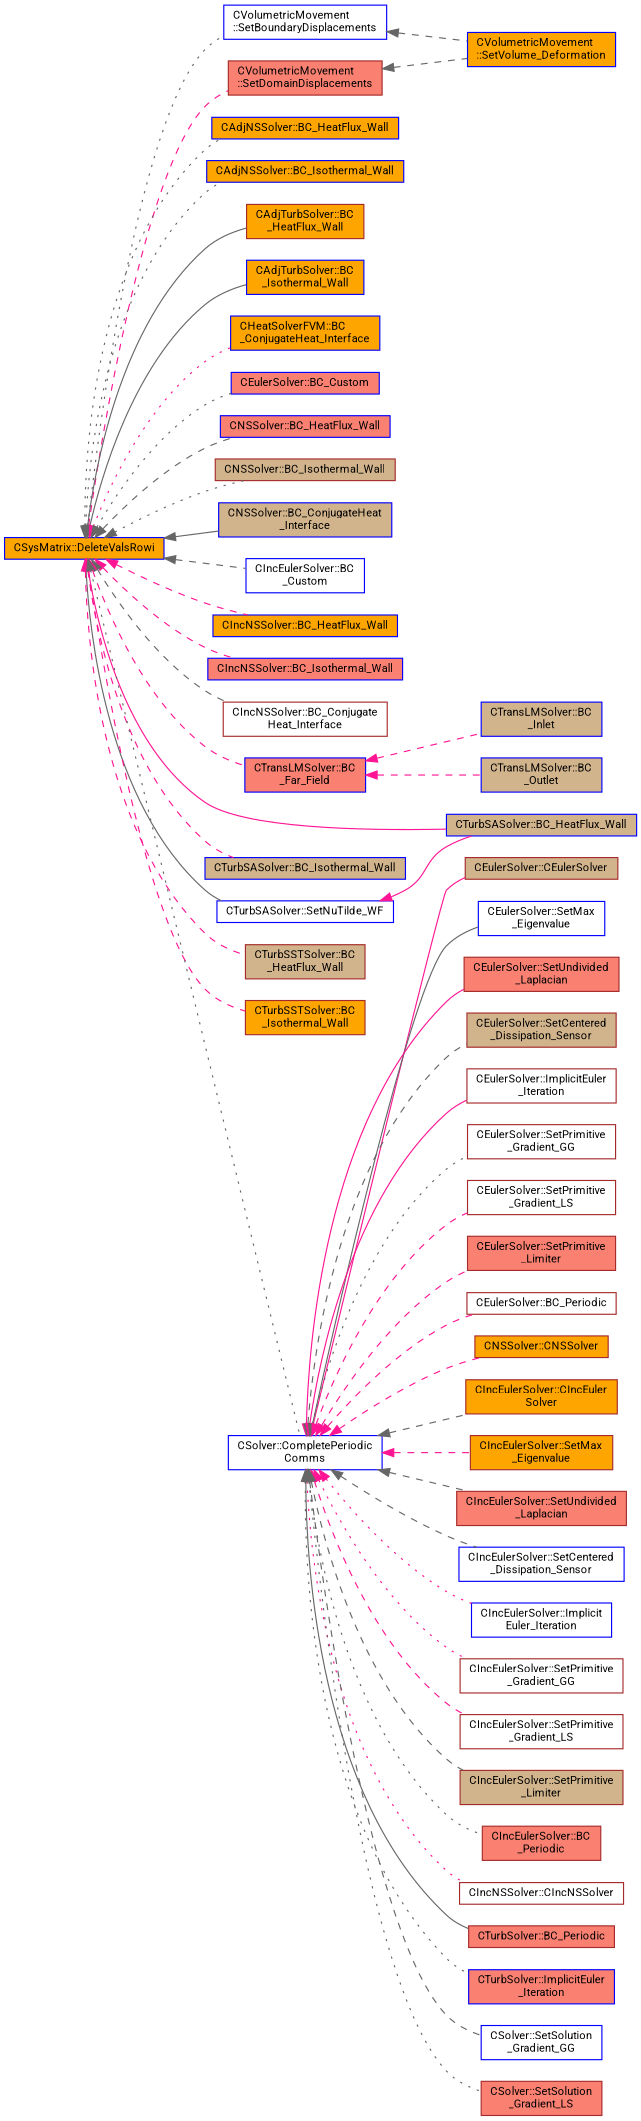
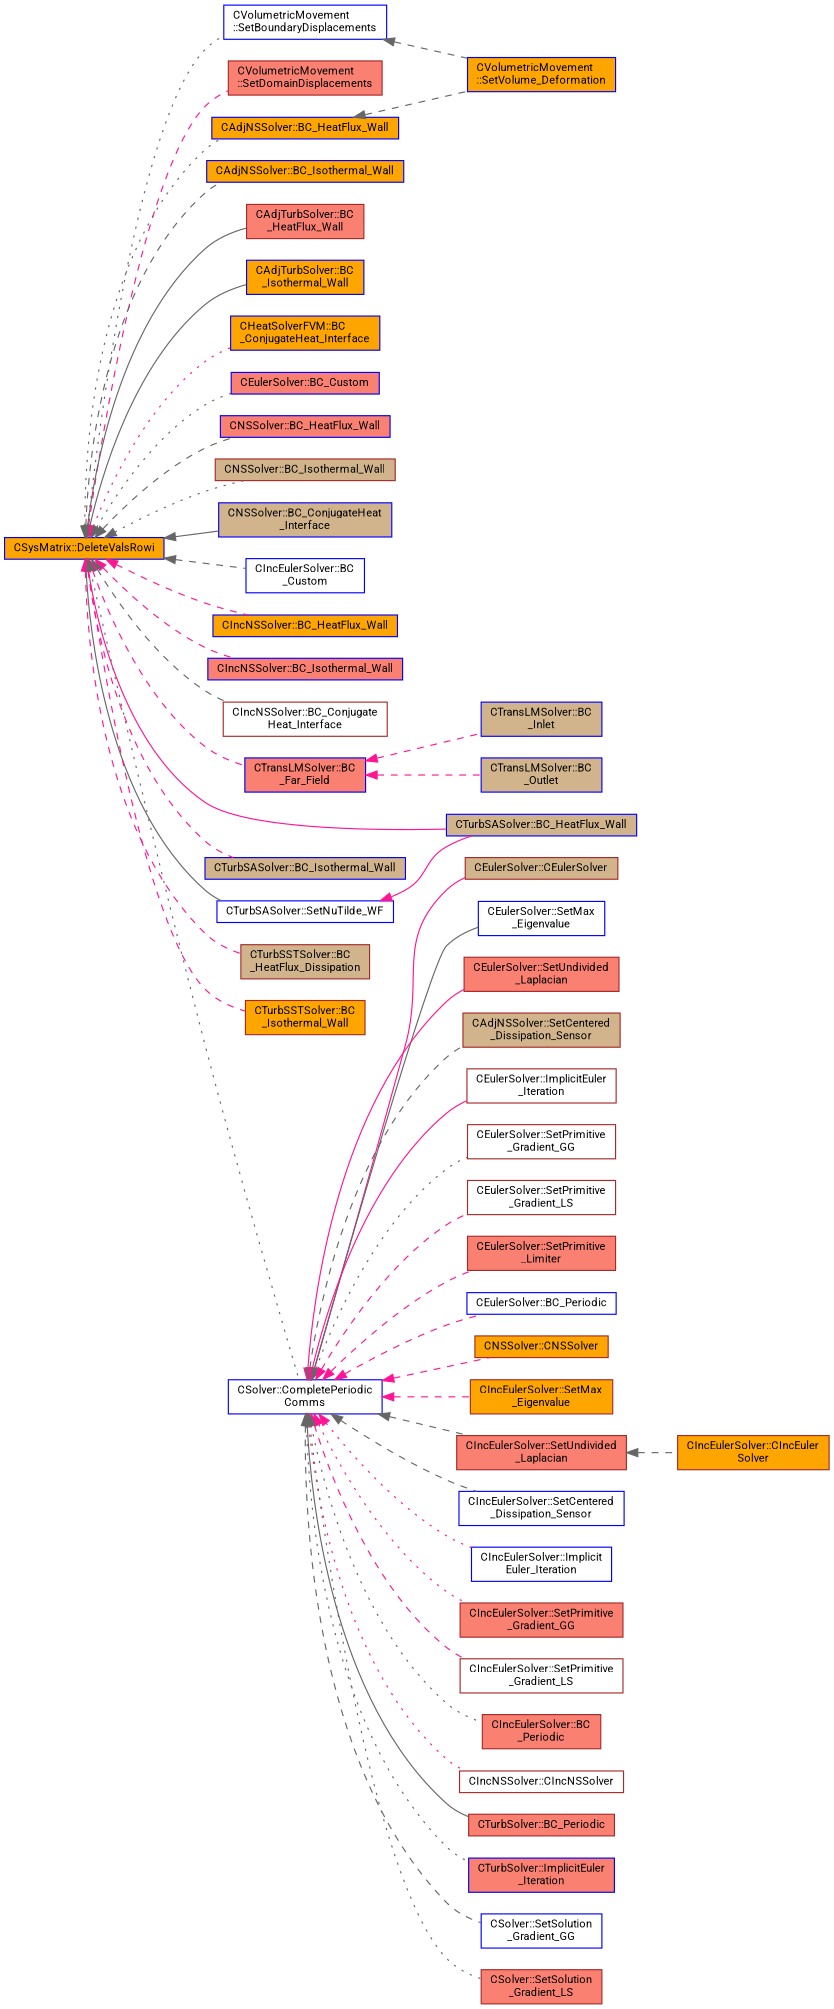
(430, 63) -> (416, 103)
(305, 222) -> (305, 222)
(148, 268) -> (148, 268)
(305, 962) -> (305, 962)
(542, 1030) -> (542, 1030)
(542, 1303) -> (542, 1303)
(429, 1423) -> (658, 1453)
(542, 1676) -> (542, 1620)
(542, 1787) -> none
